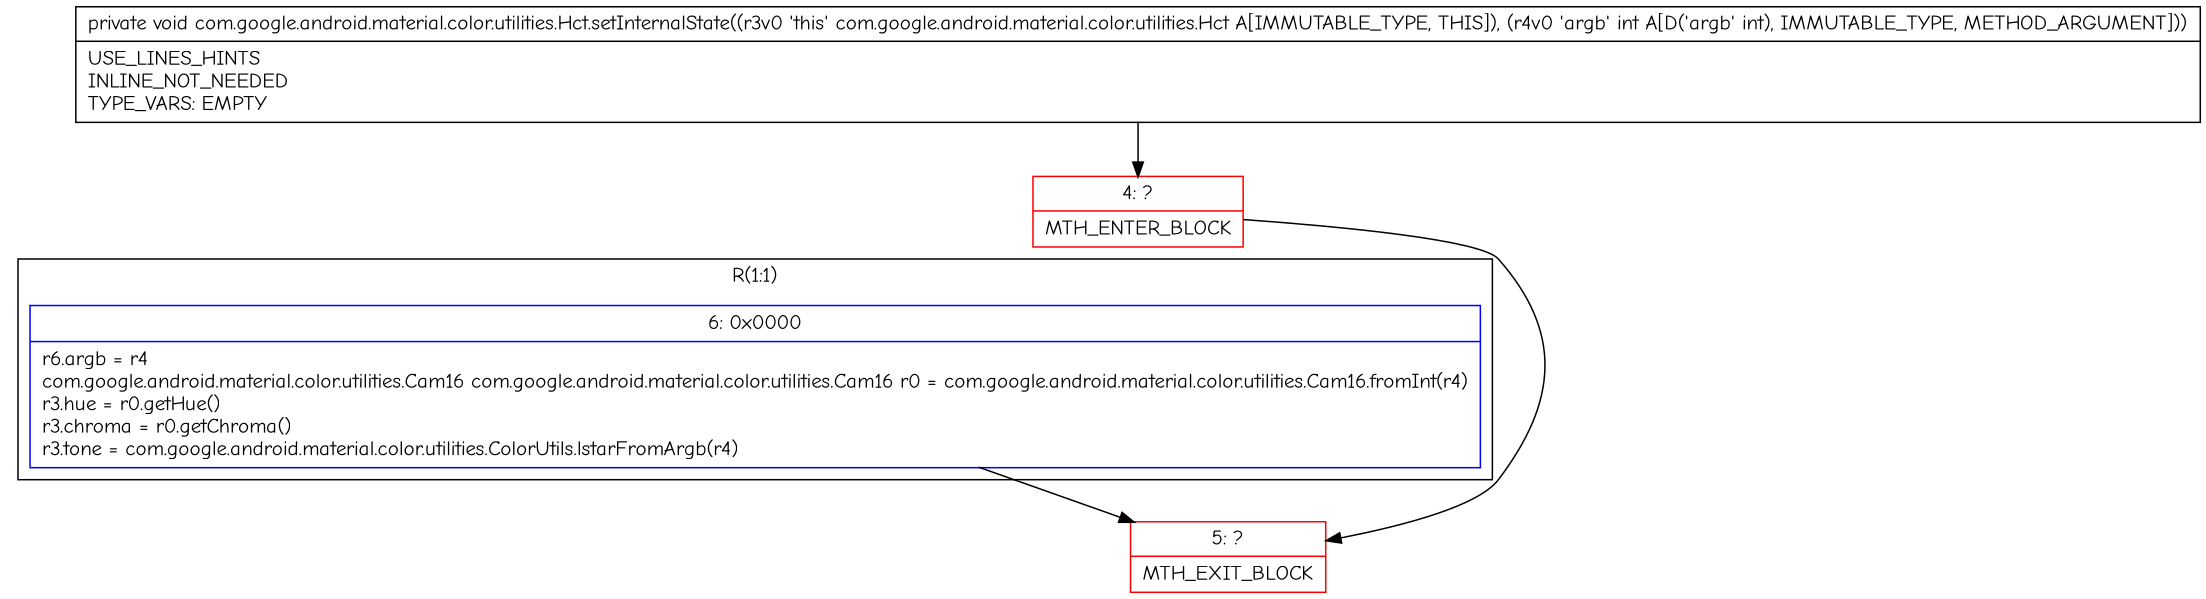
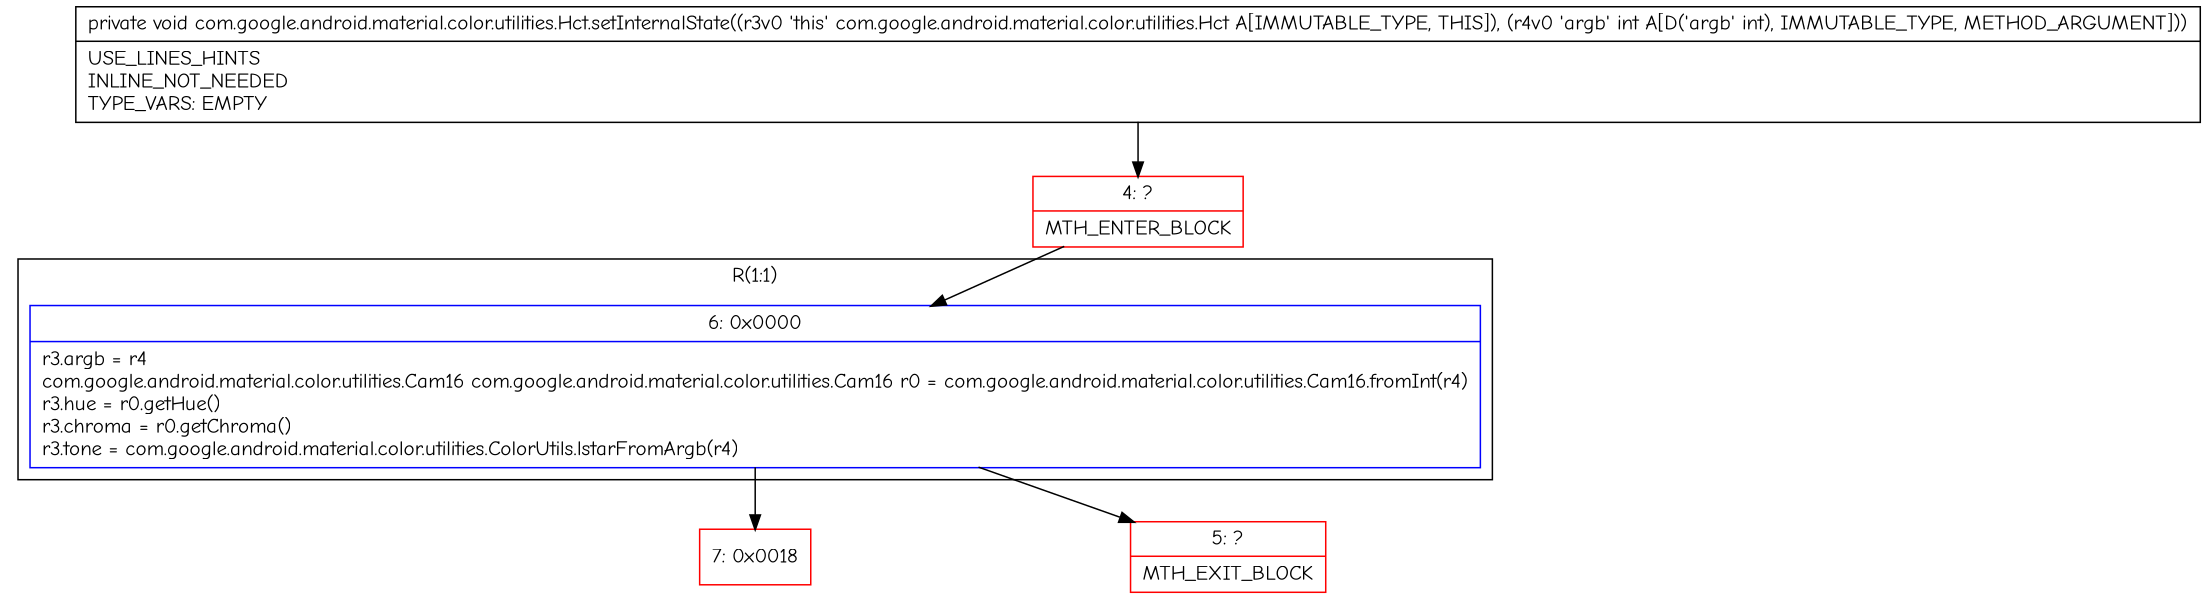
(1538, 325) -> (1004, 273)
(95, 359) -> (95, 359)
none -> (755, 557)
